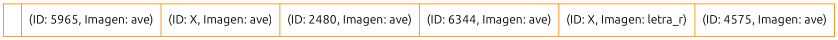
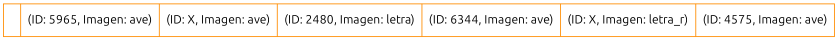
(350, 20) -> (350, 20)
